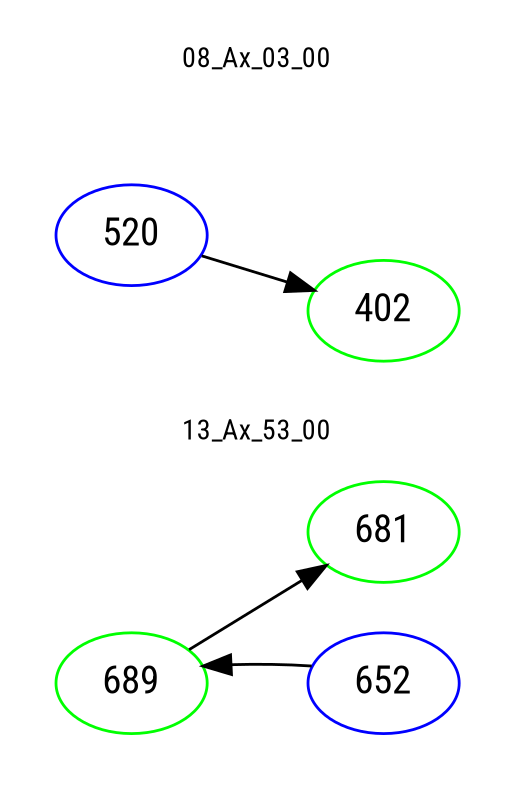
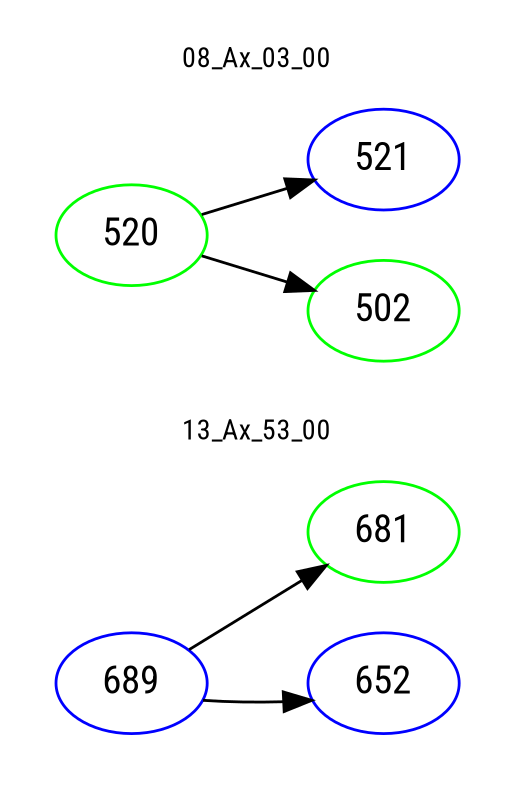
none -> (384, 160)
(132, 235) -> (132, 235)
(384, 311) -> (384, 311)
(271, 664) -> (243, 702)
(132, 683) -> (132, 683)
